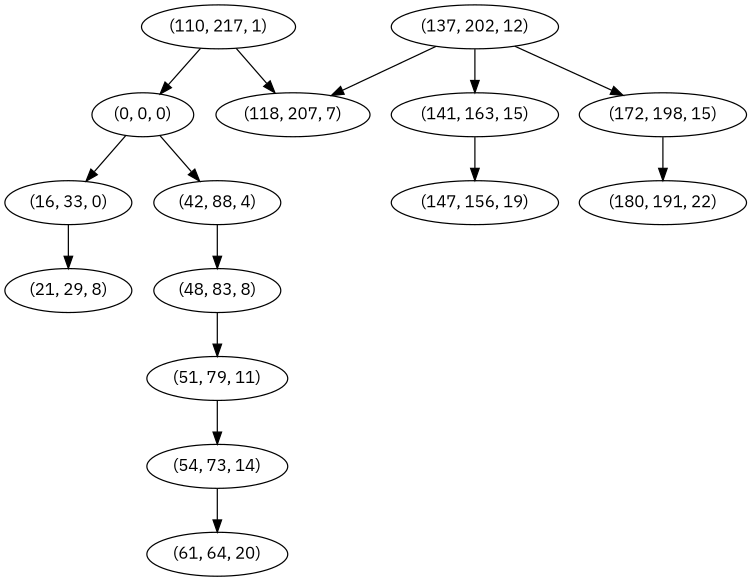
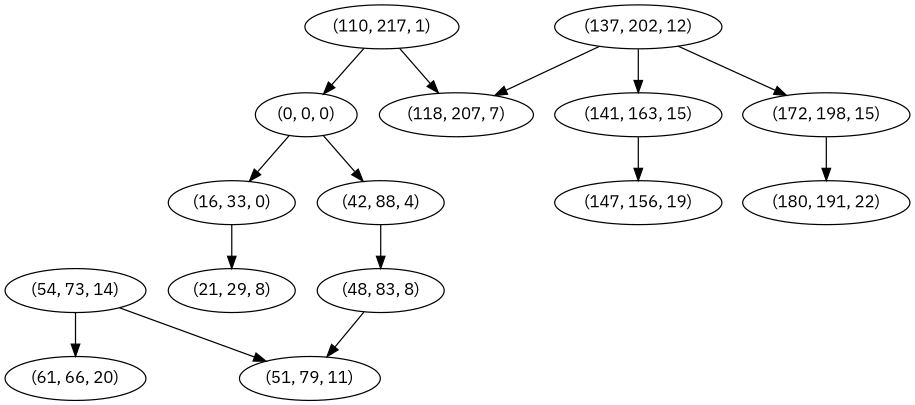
(217, 416) -> (187, 332)
(217, 554) -> (76, 378)
